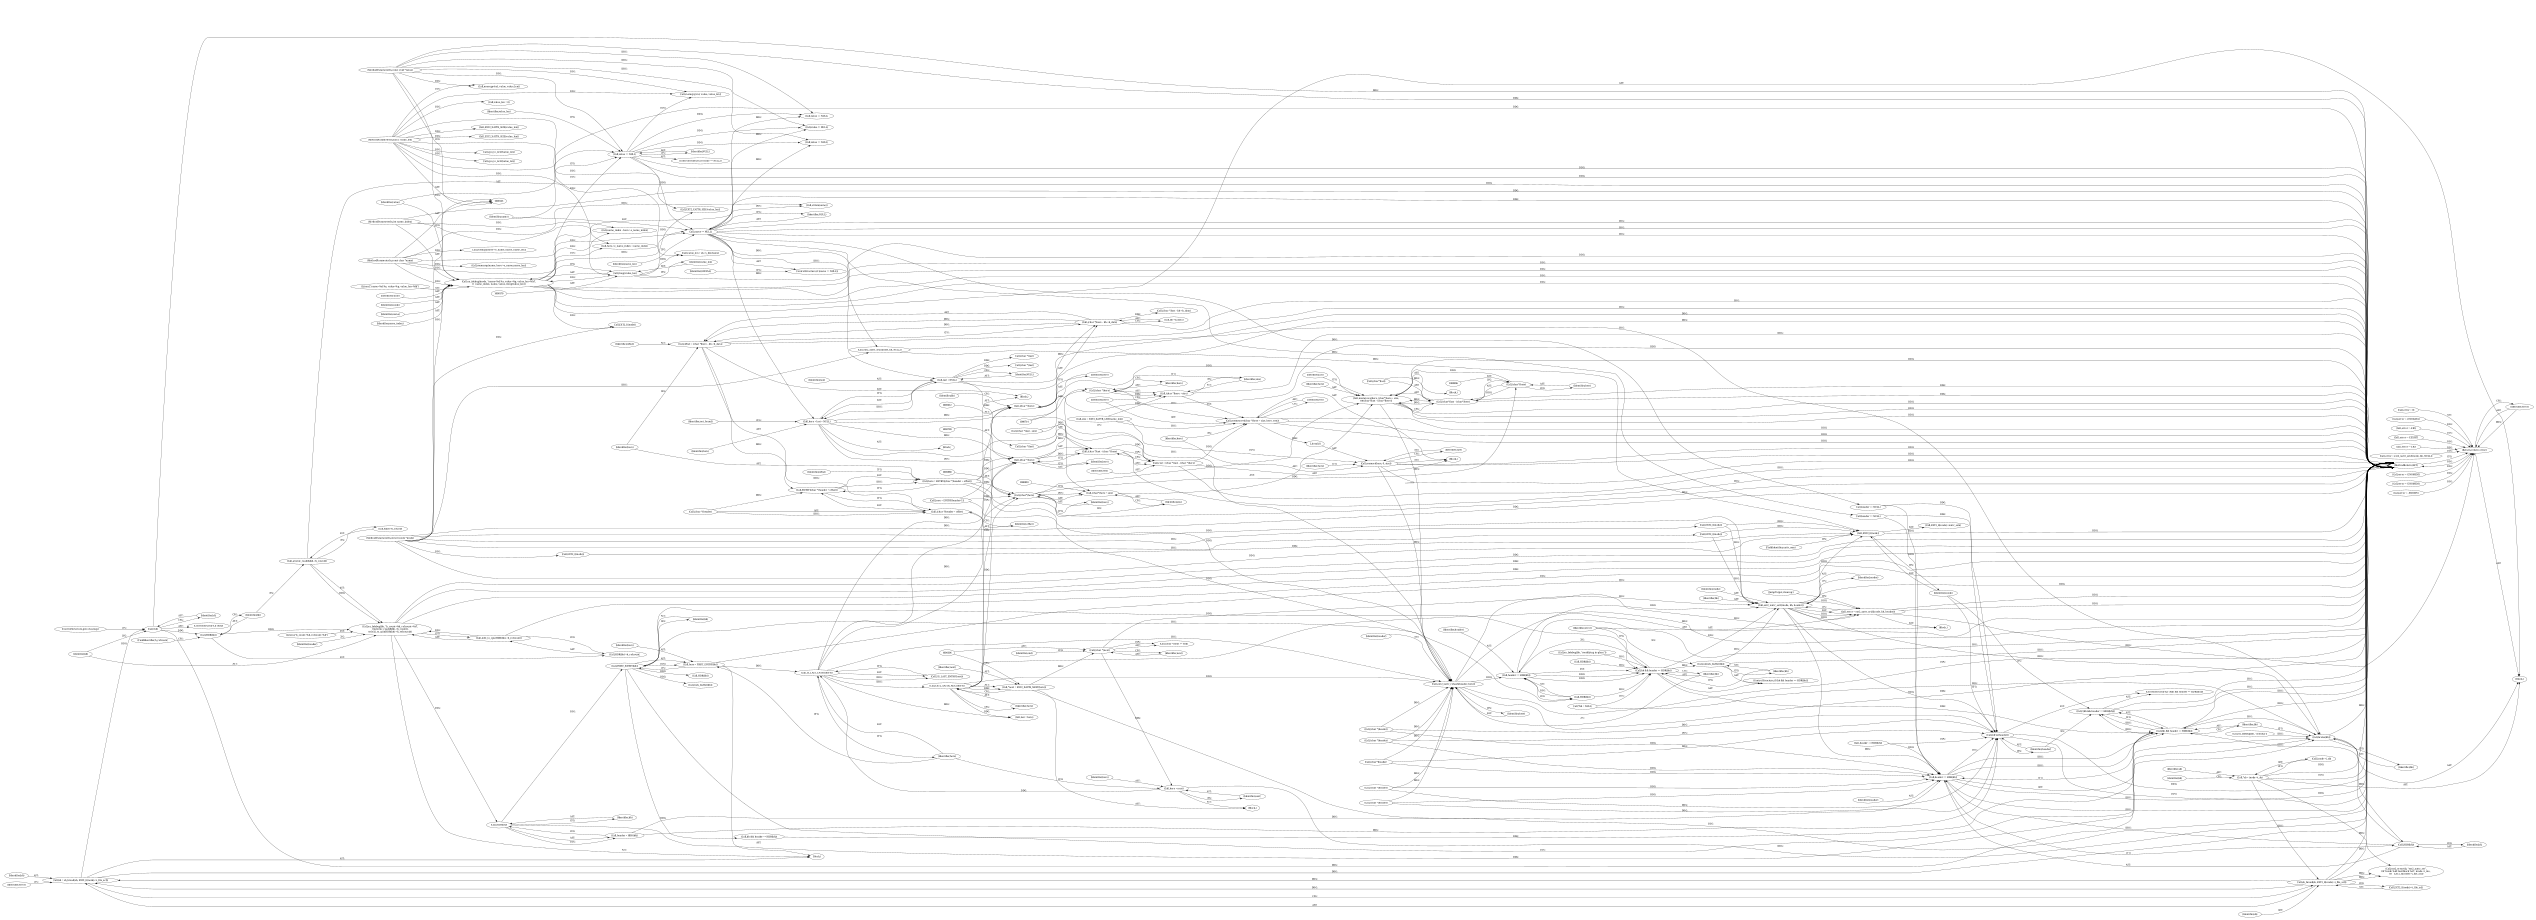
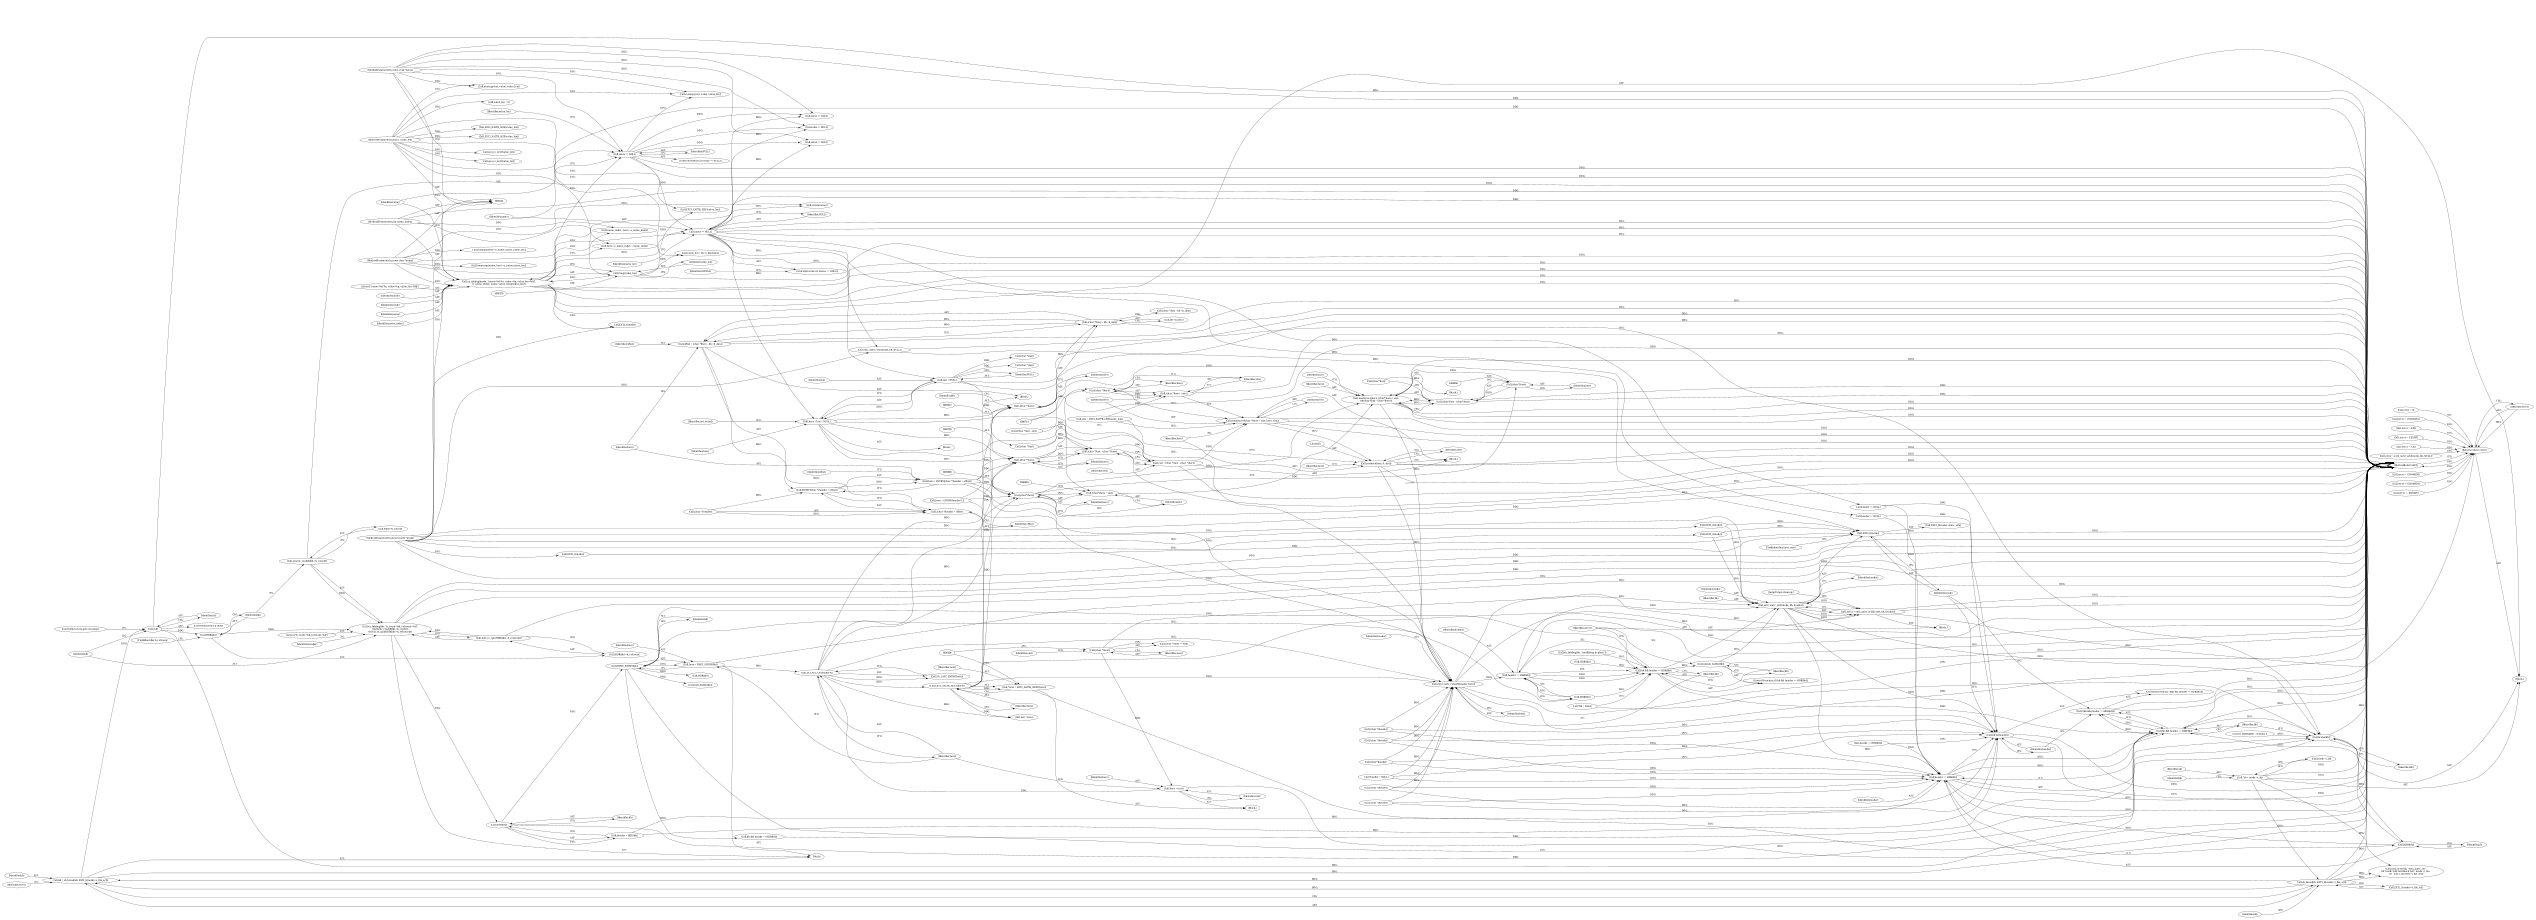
none -> (443, 206)
(1281, 435) -> (1319, 437)
(1061, 669) -> none
none -> (1376, 777)
